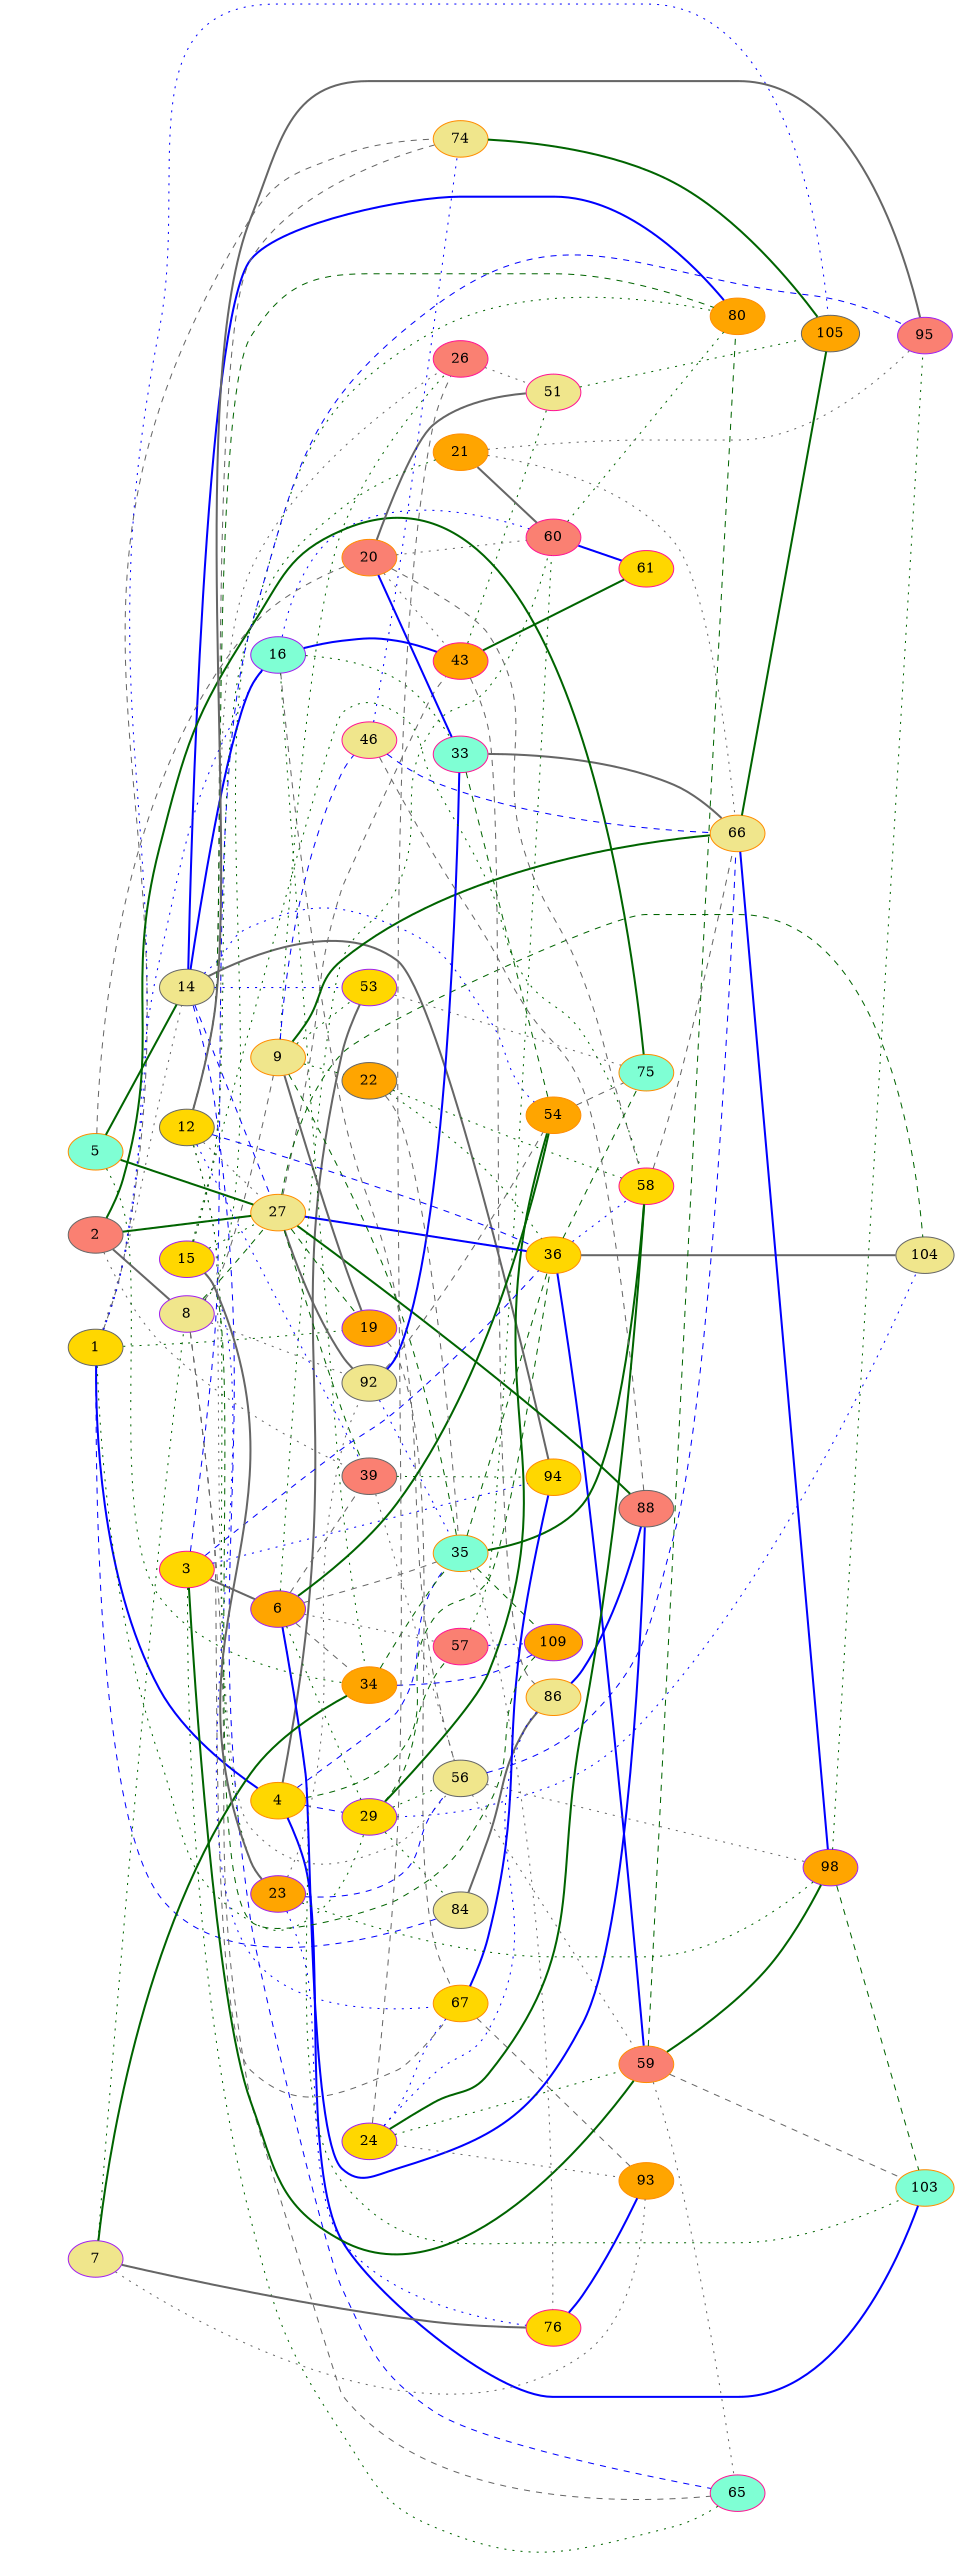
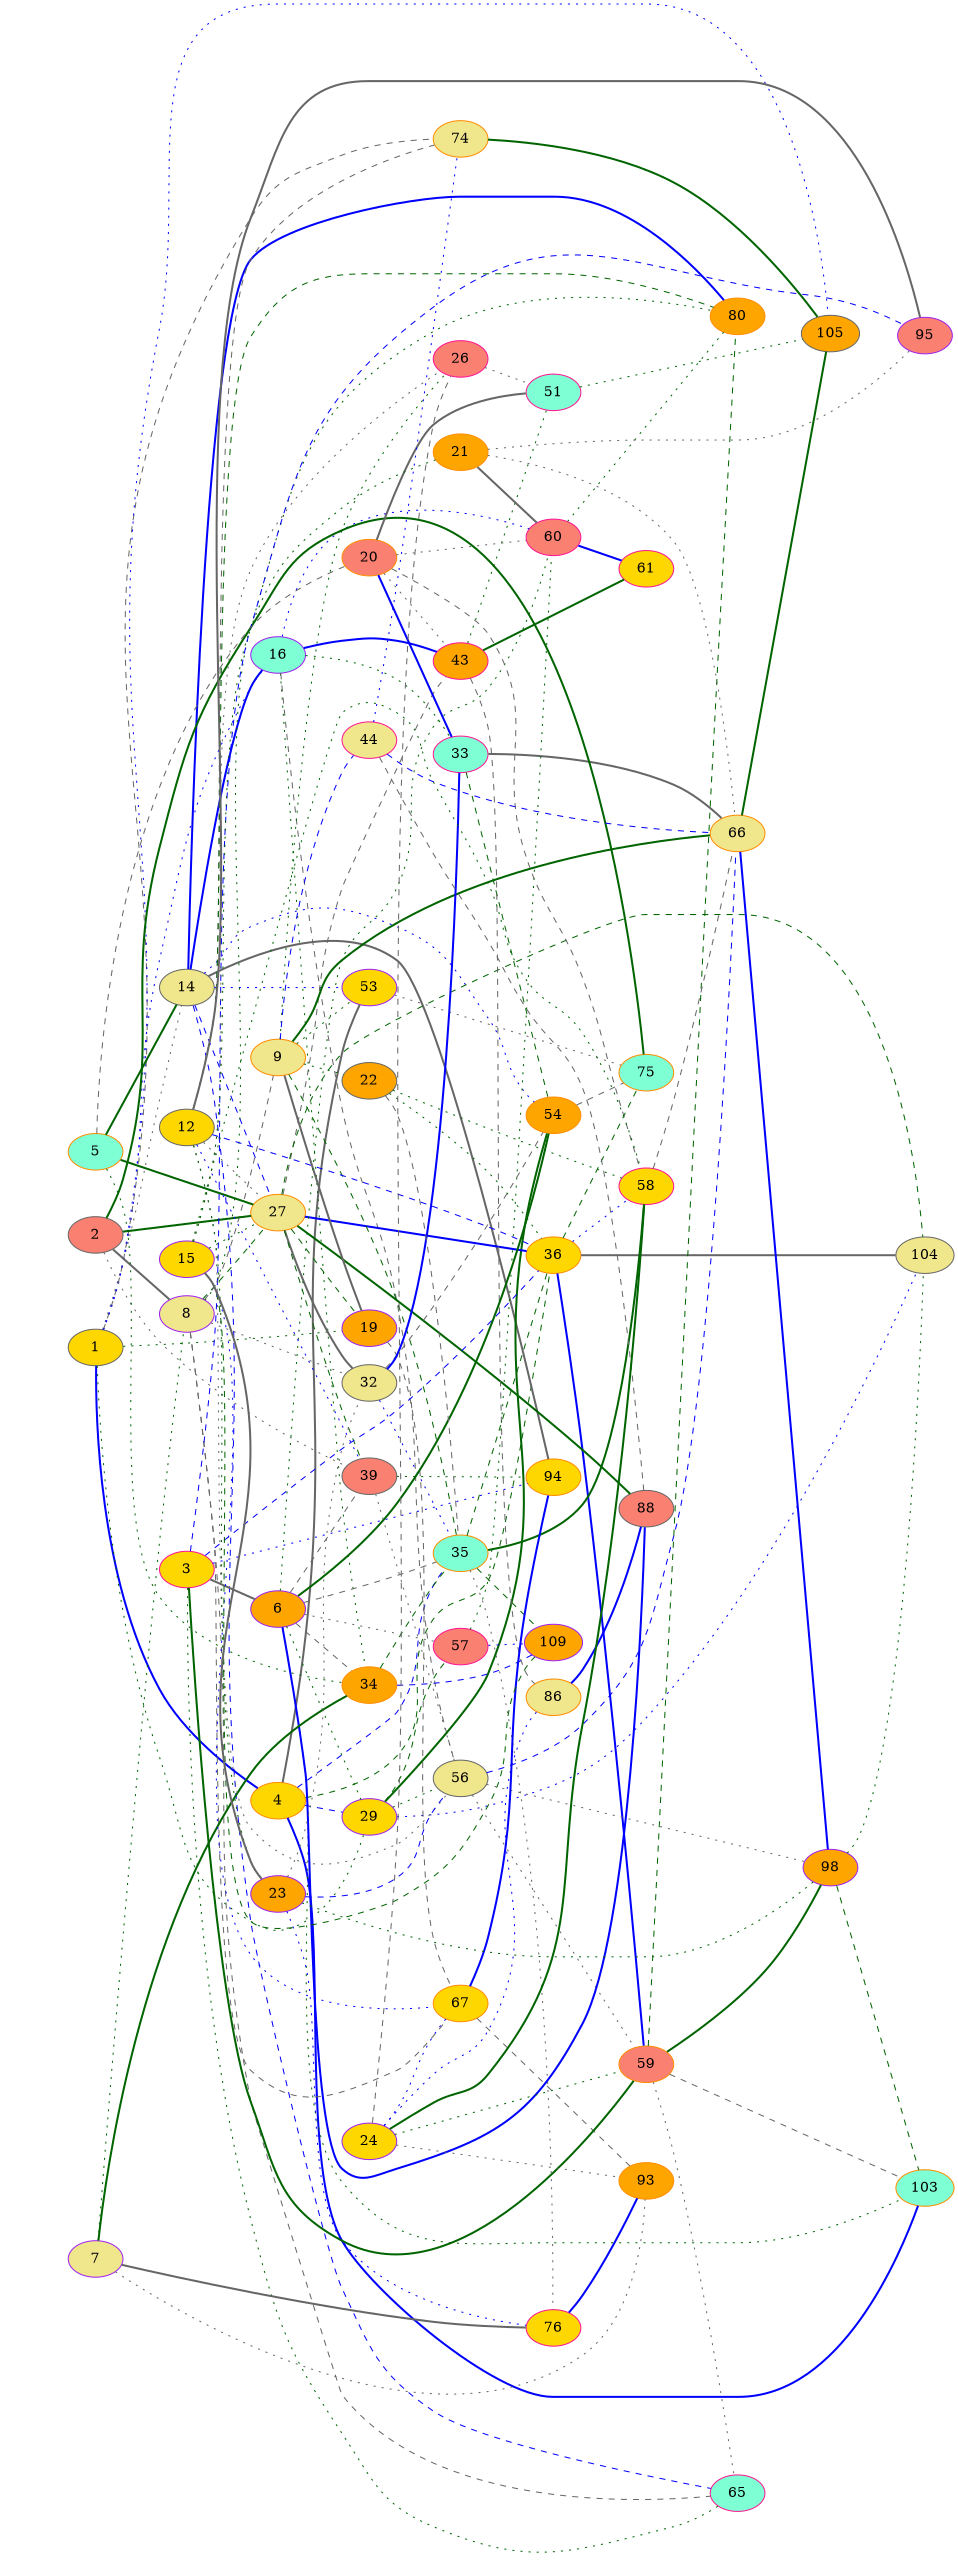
(553, 392) -> (553, 392)
(369, 740) -> (369, 740)
(878, 1102) -> (906, 1567)
(369, 1383) -> (369, 1383)
(461, 1910) -> none
